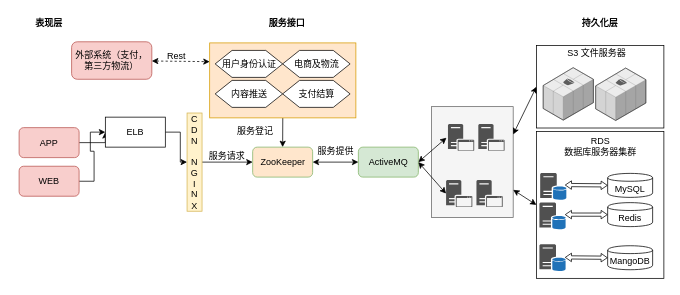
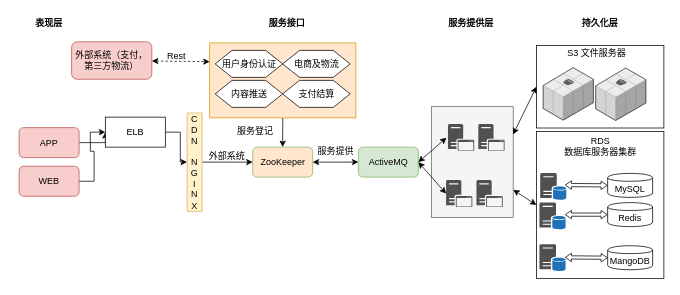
none -> (471, 23)
(227, 156) -> (227, 156)
